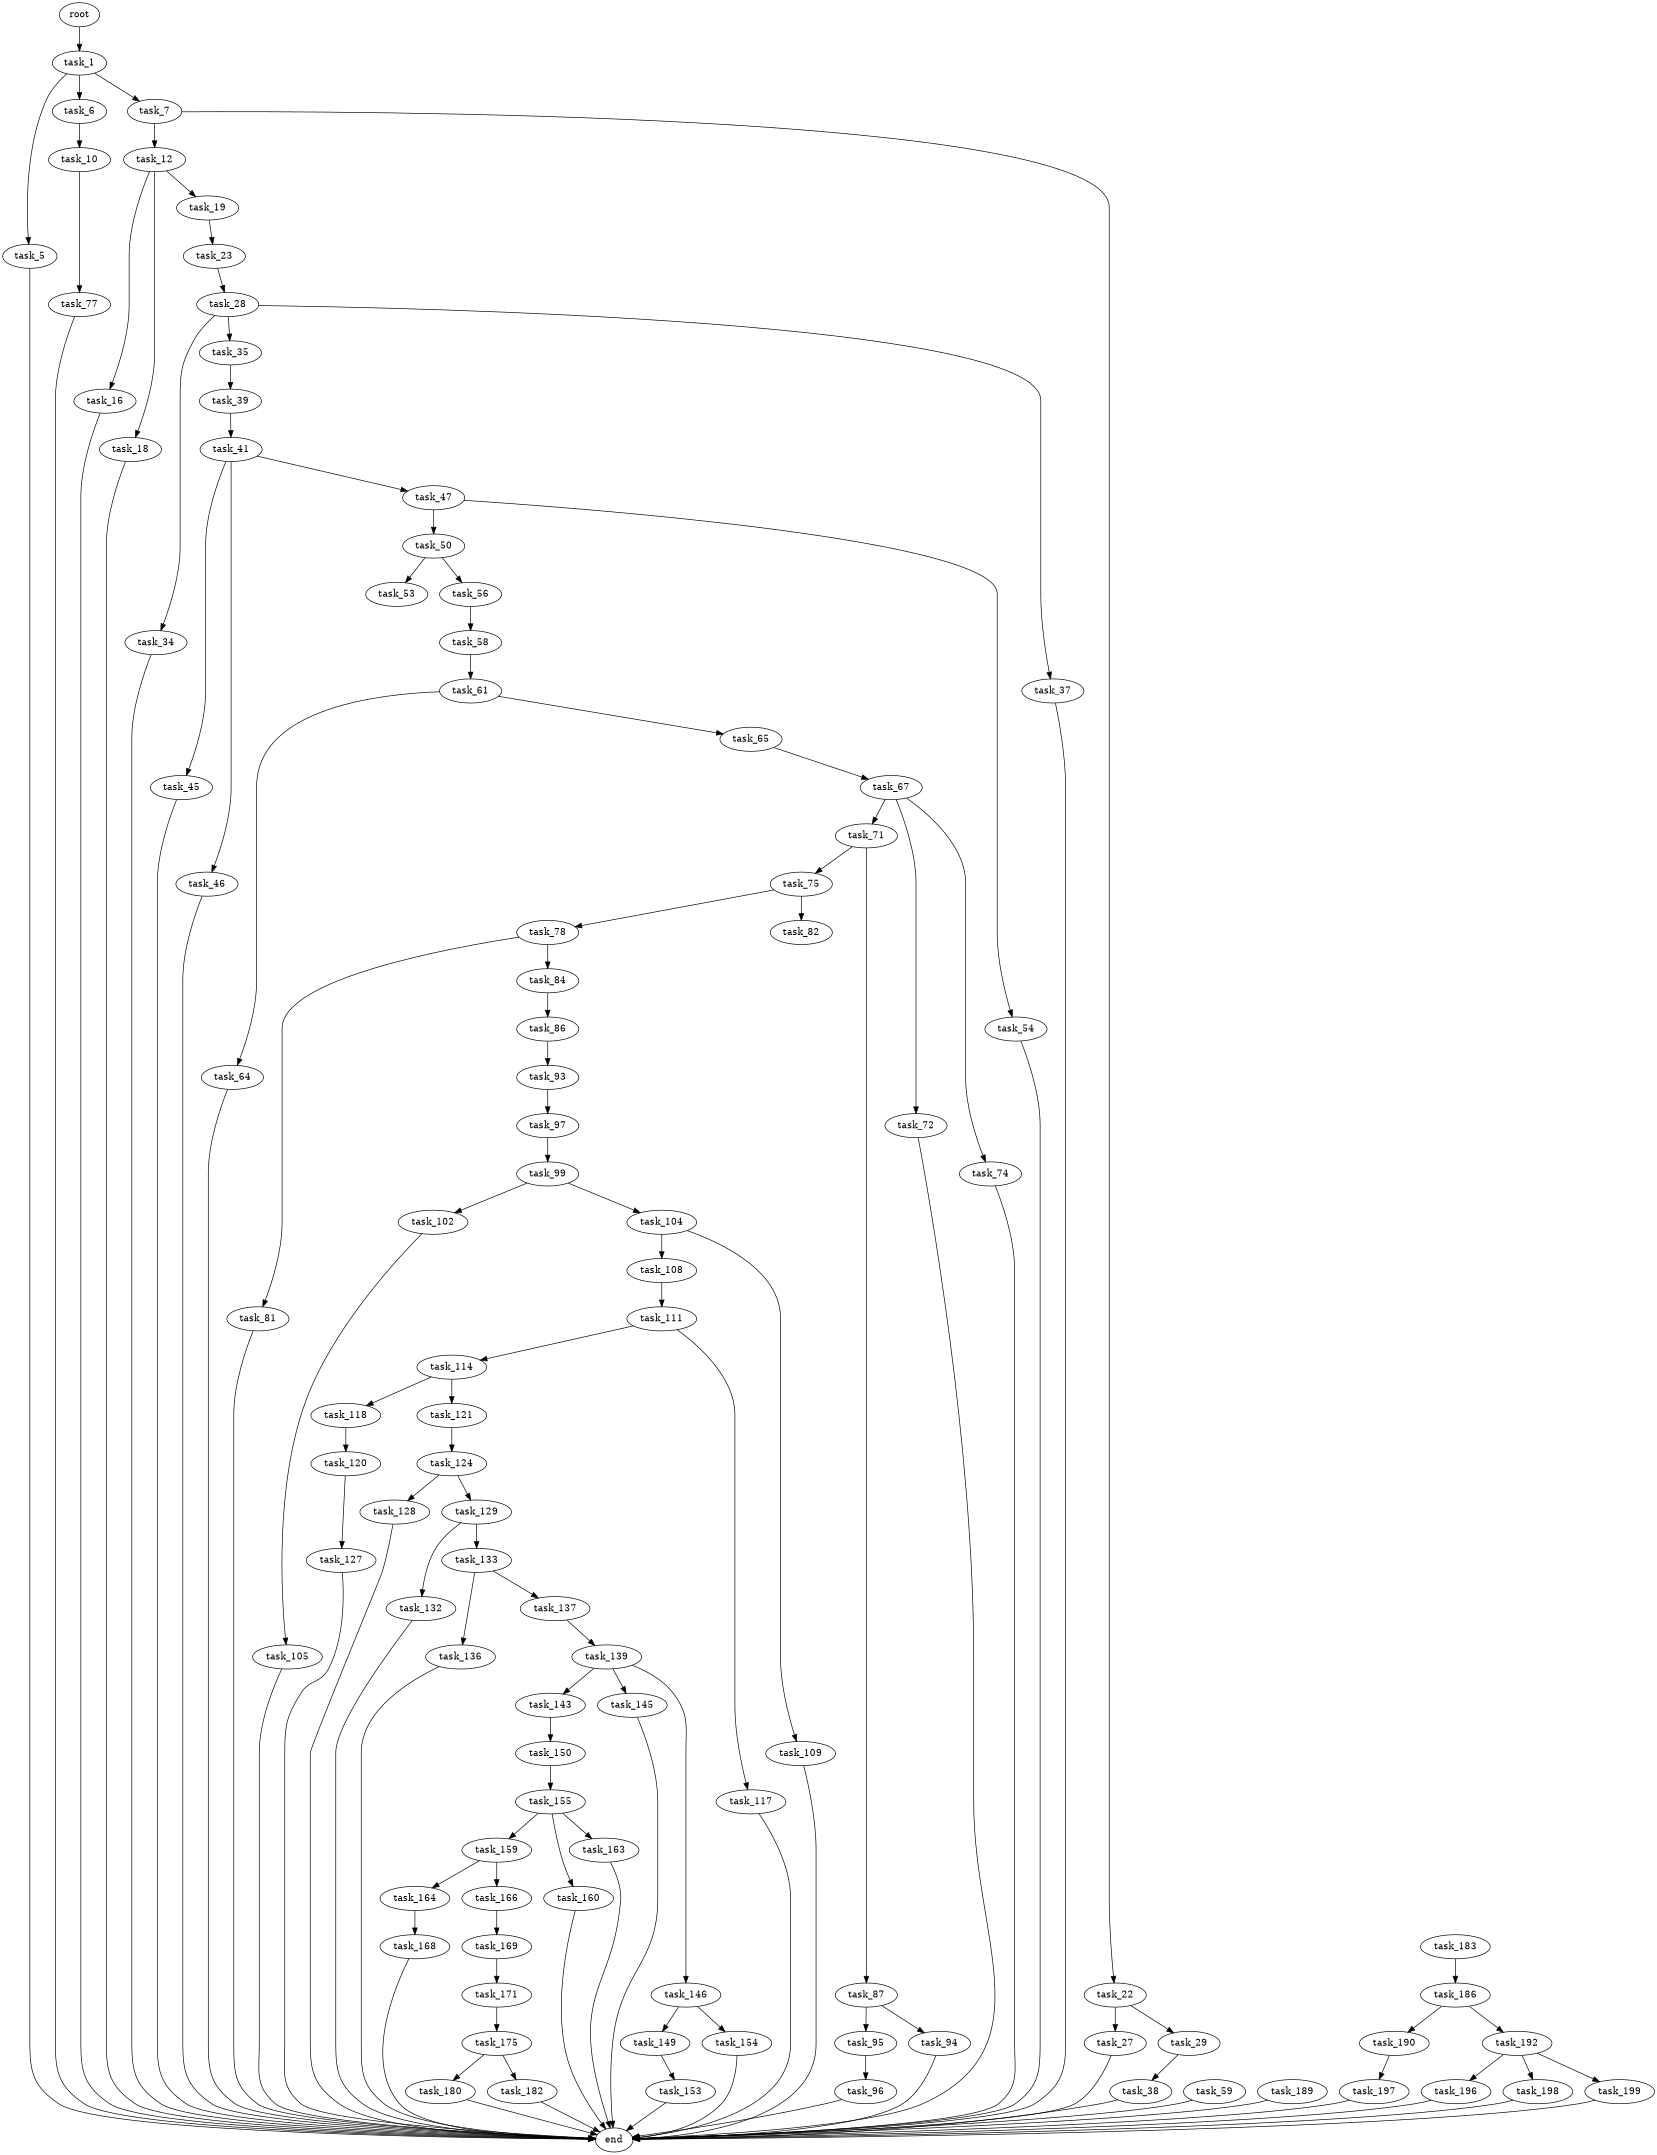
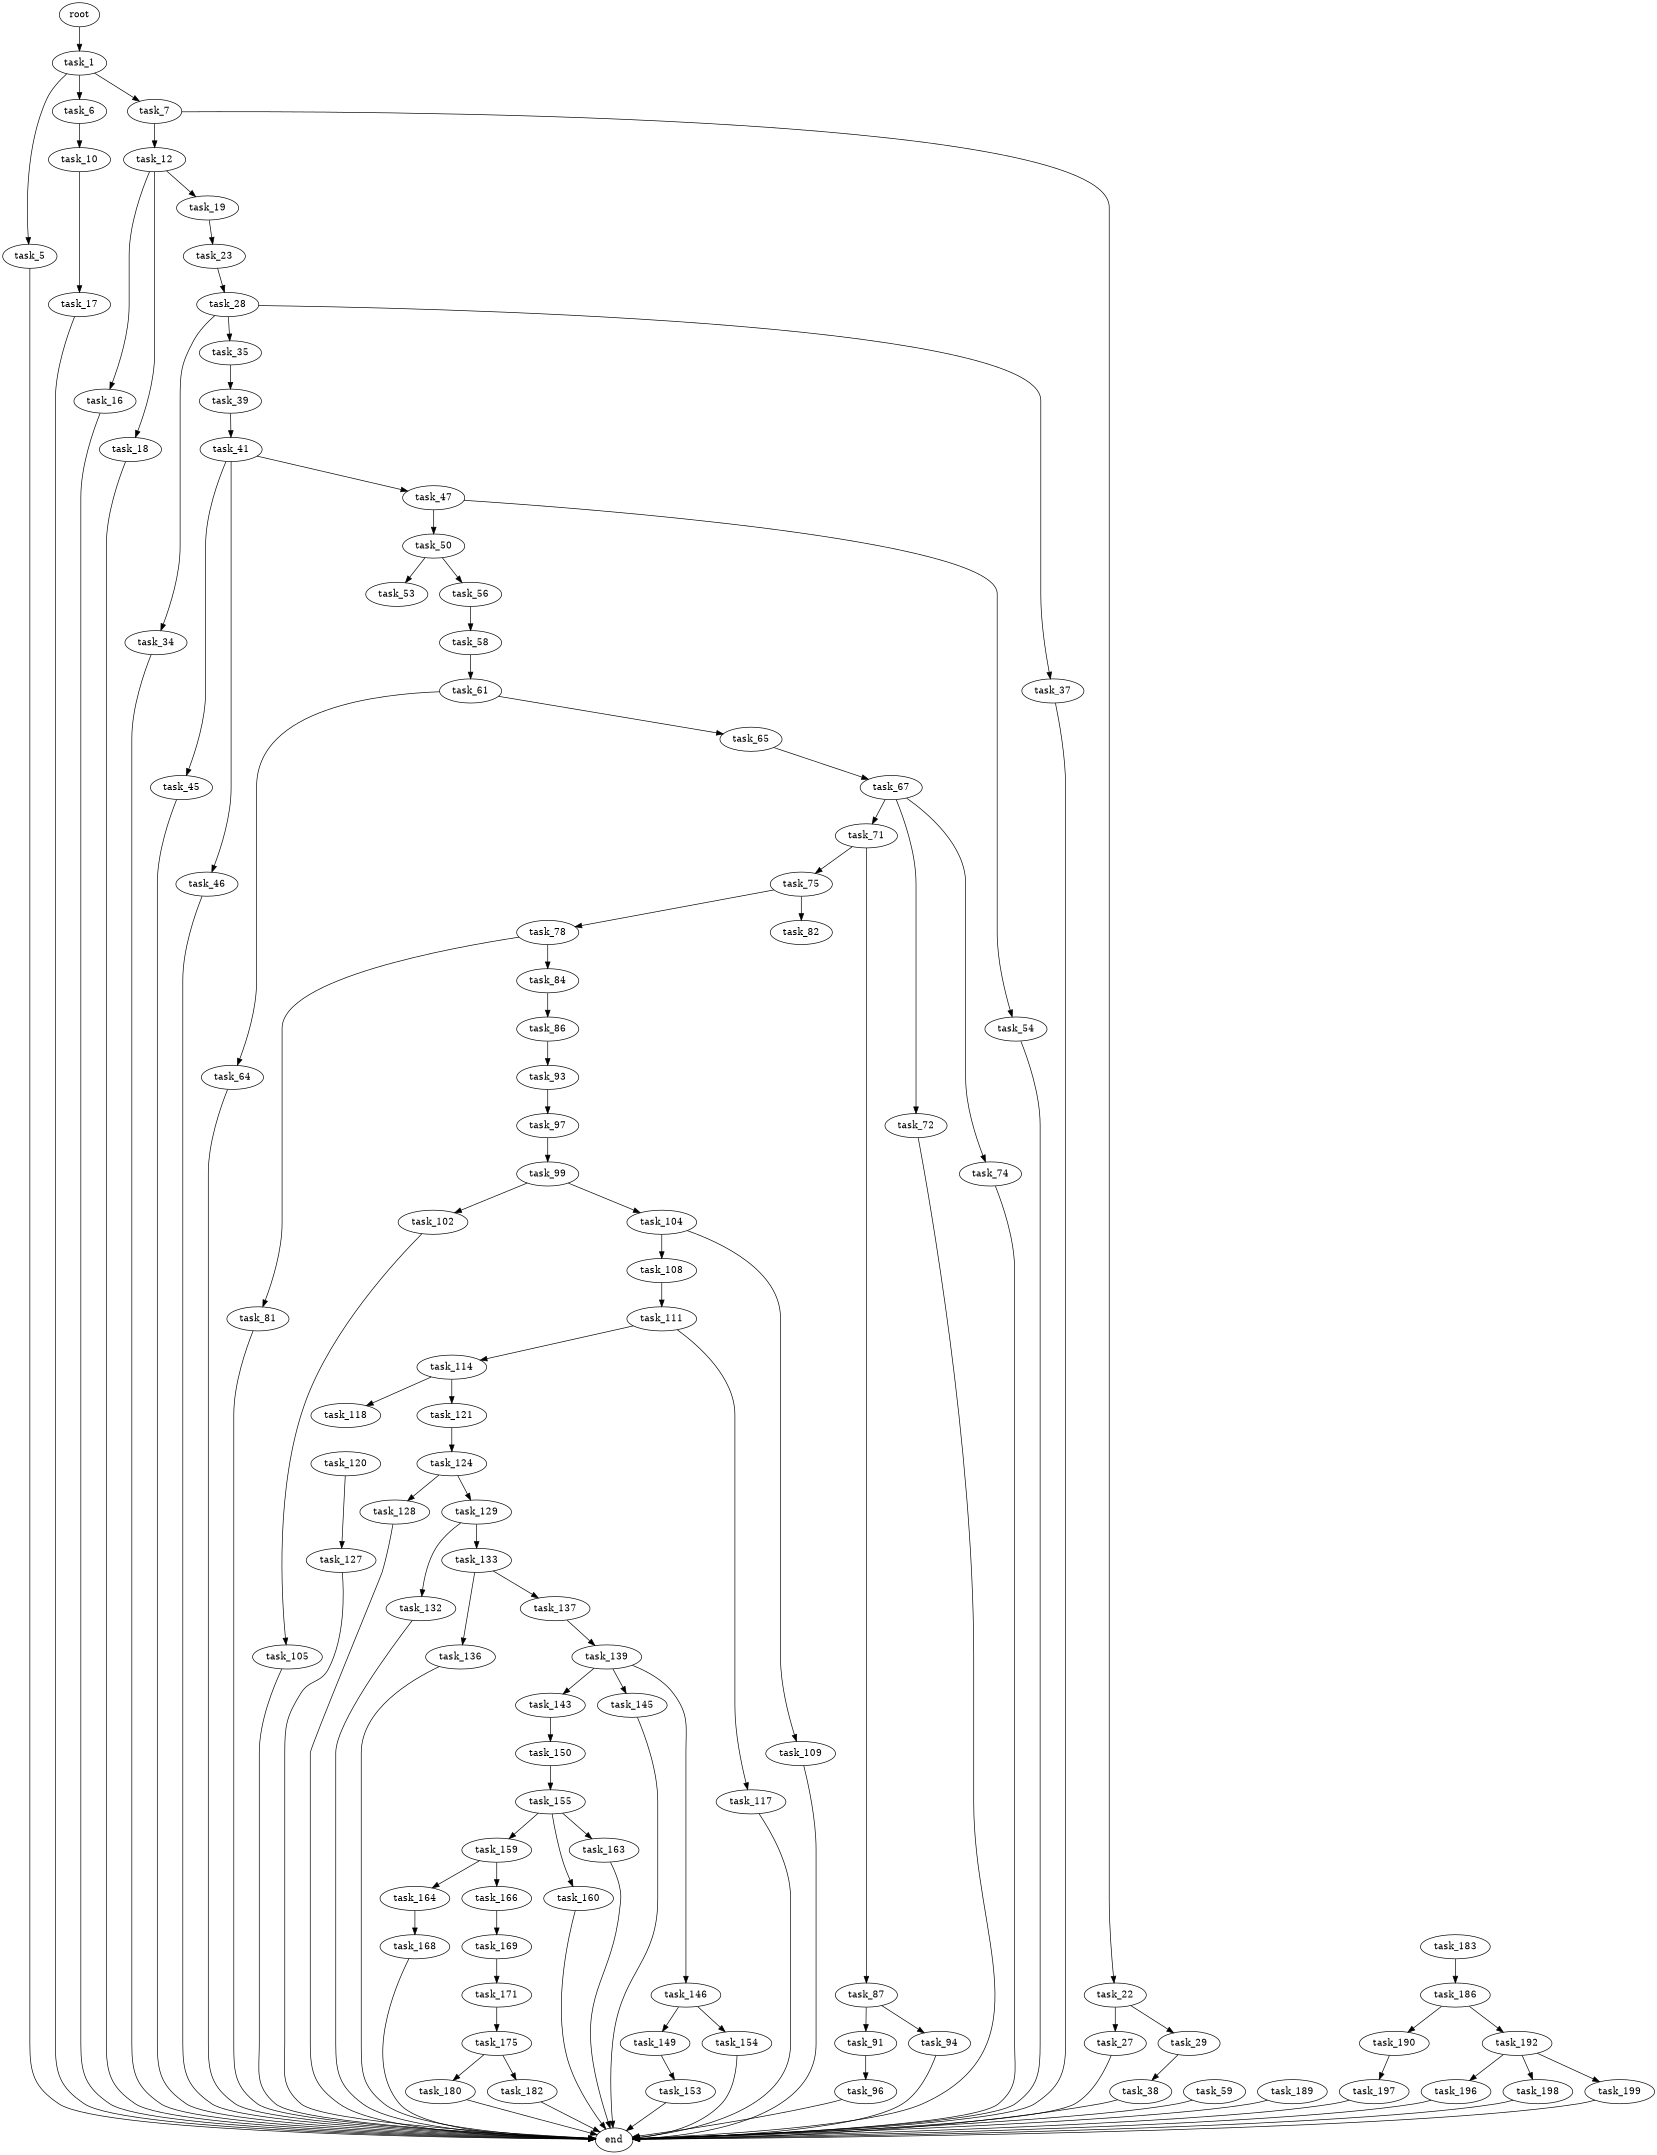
(79, 305) -> (79, 305)
(346, 1436) -> none
(866, 2043) -> (866, 2043)
